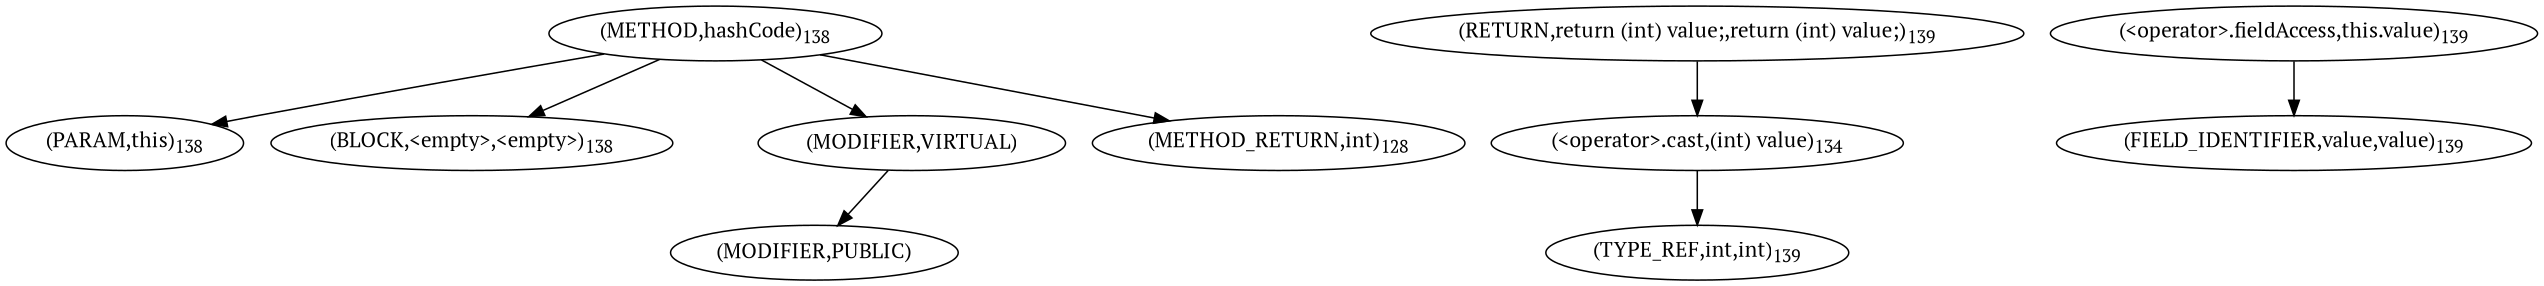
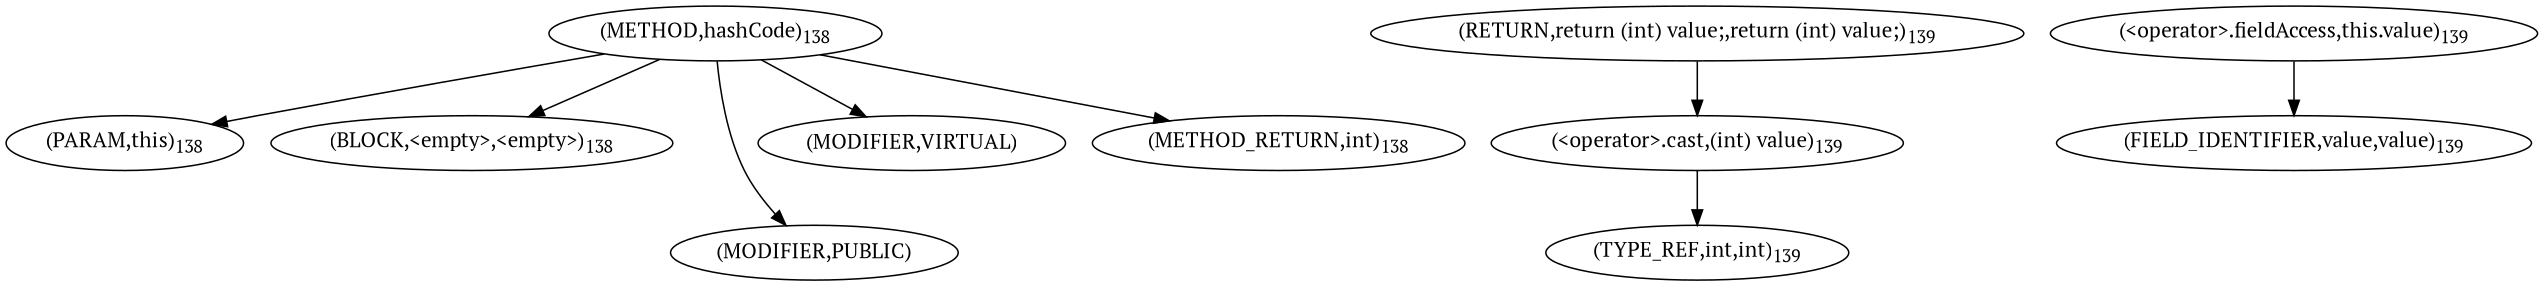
(1395, 141) -> (1395, 141)
(1829, 141) -> (1829, 141)
(868, 192) -> (733, 143)
